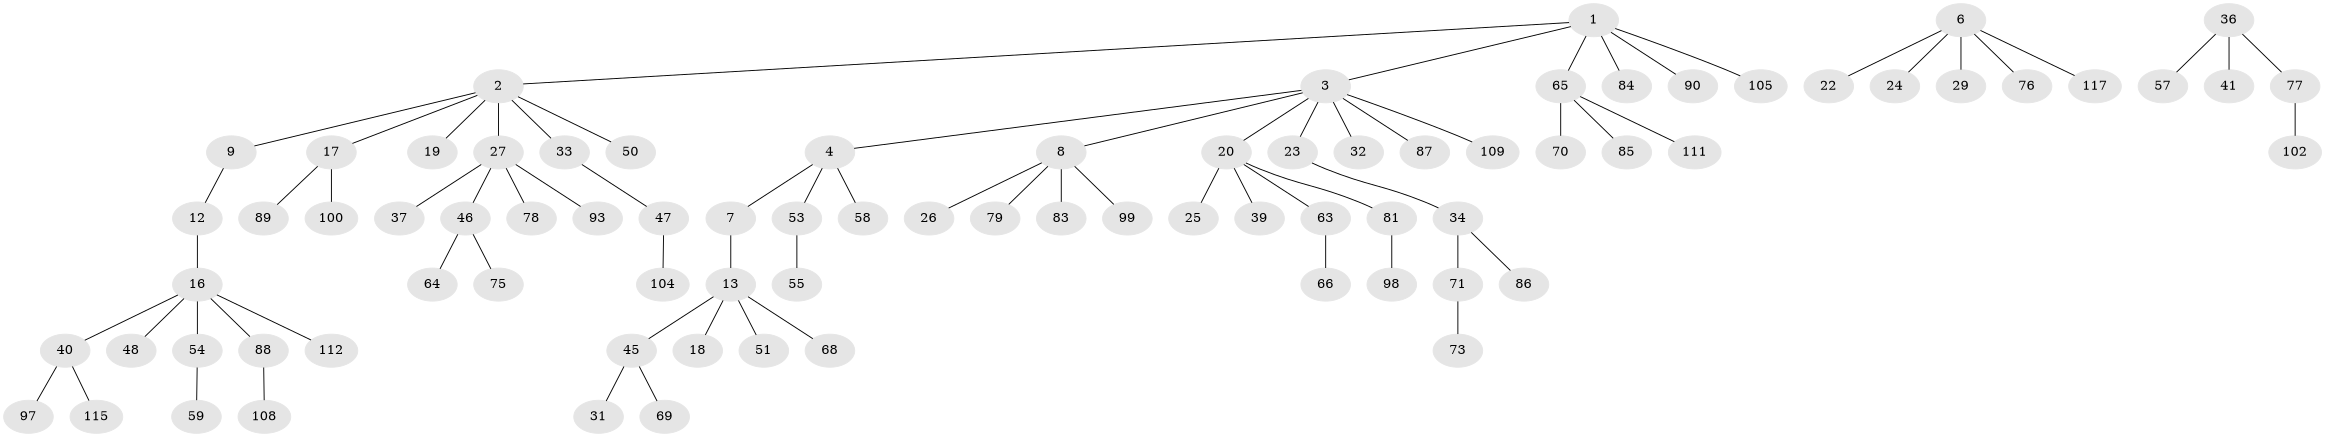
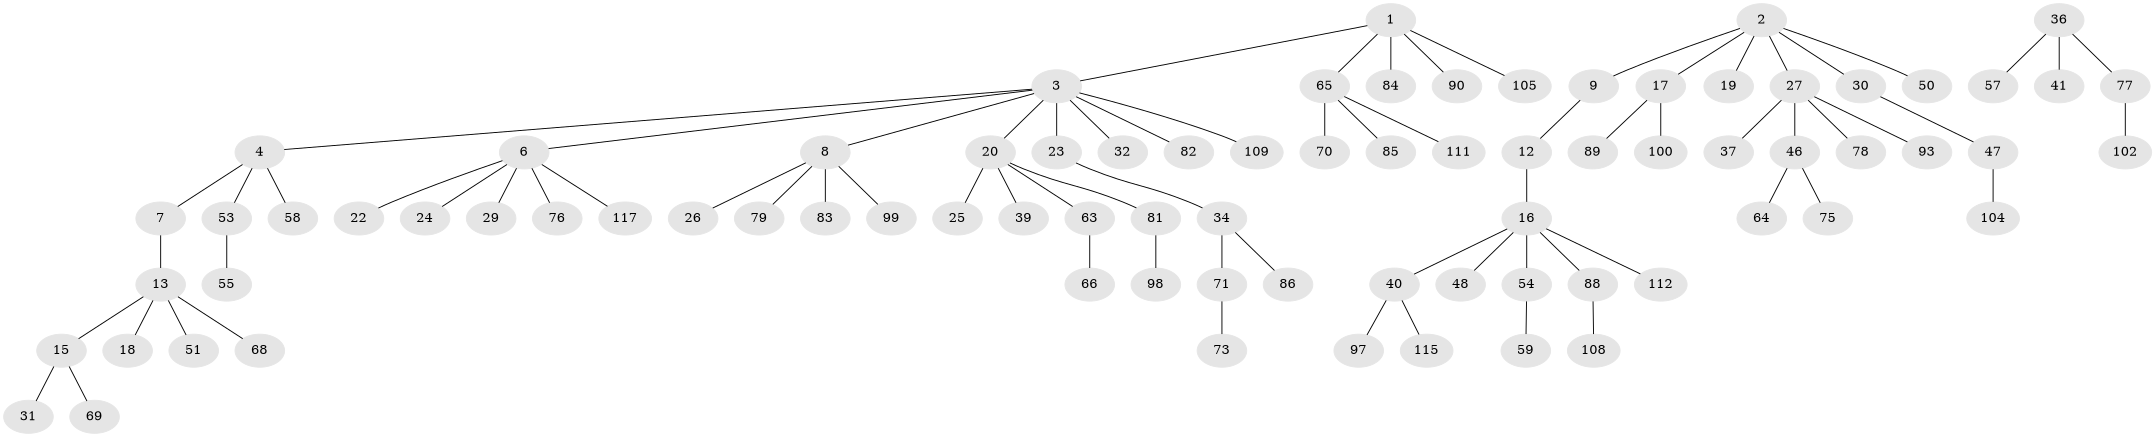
(1046, 53) -> none
none -> (791, 119)
(565, 152) -> (1861, 86)
(1425, 152) -> (1189, 152)
(632, 351) -> (62, 351)
